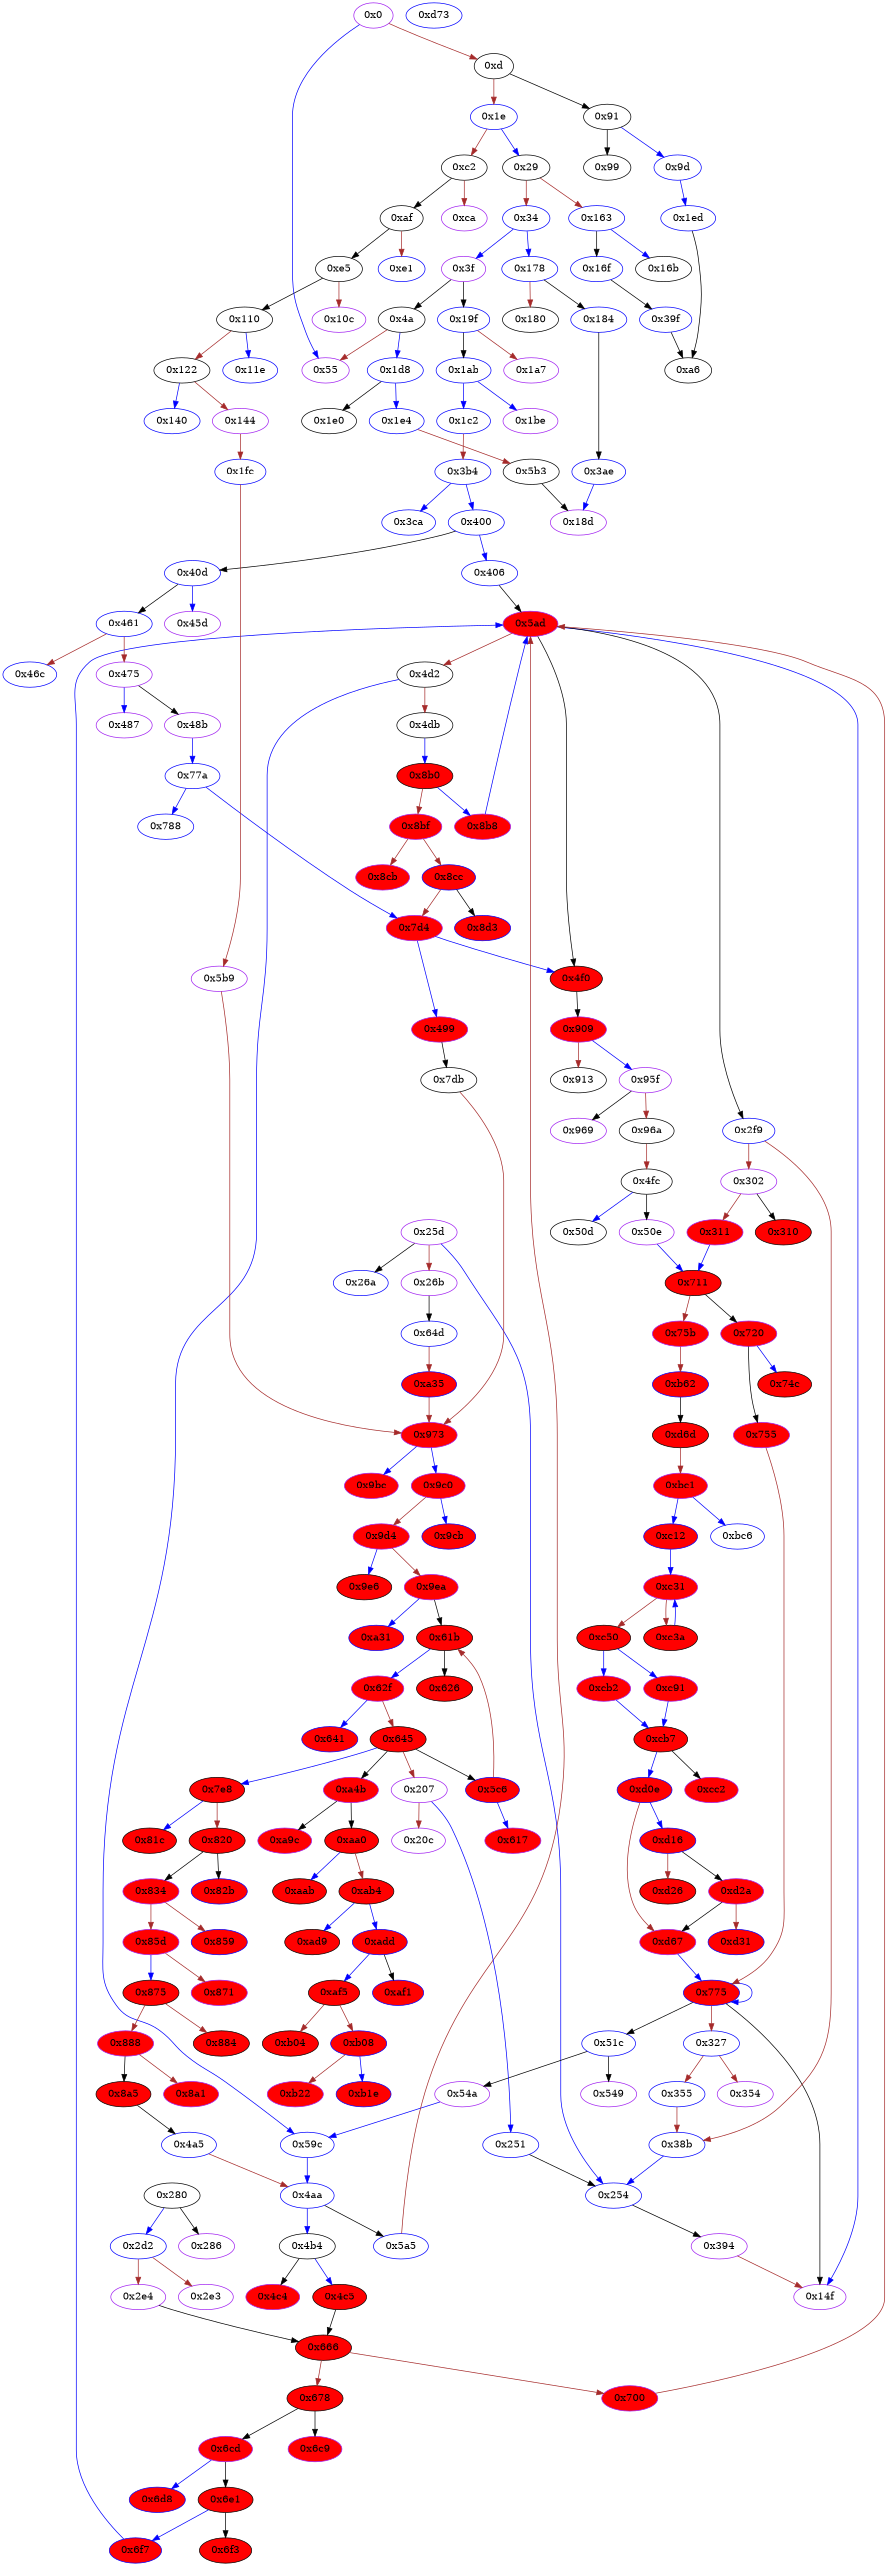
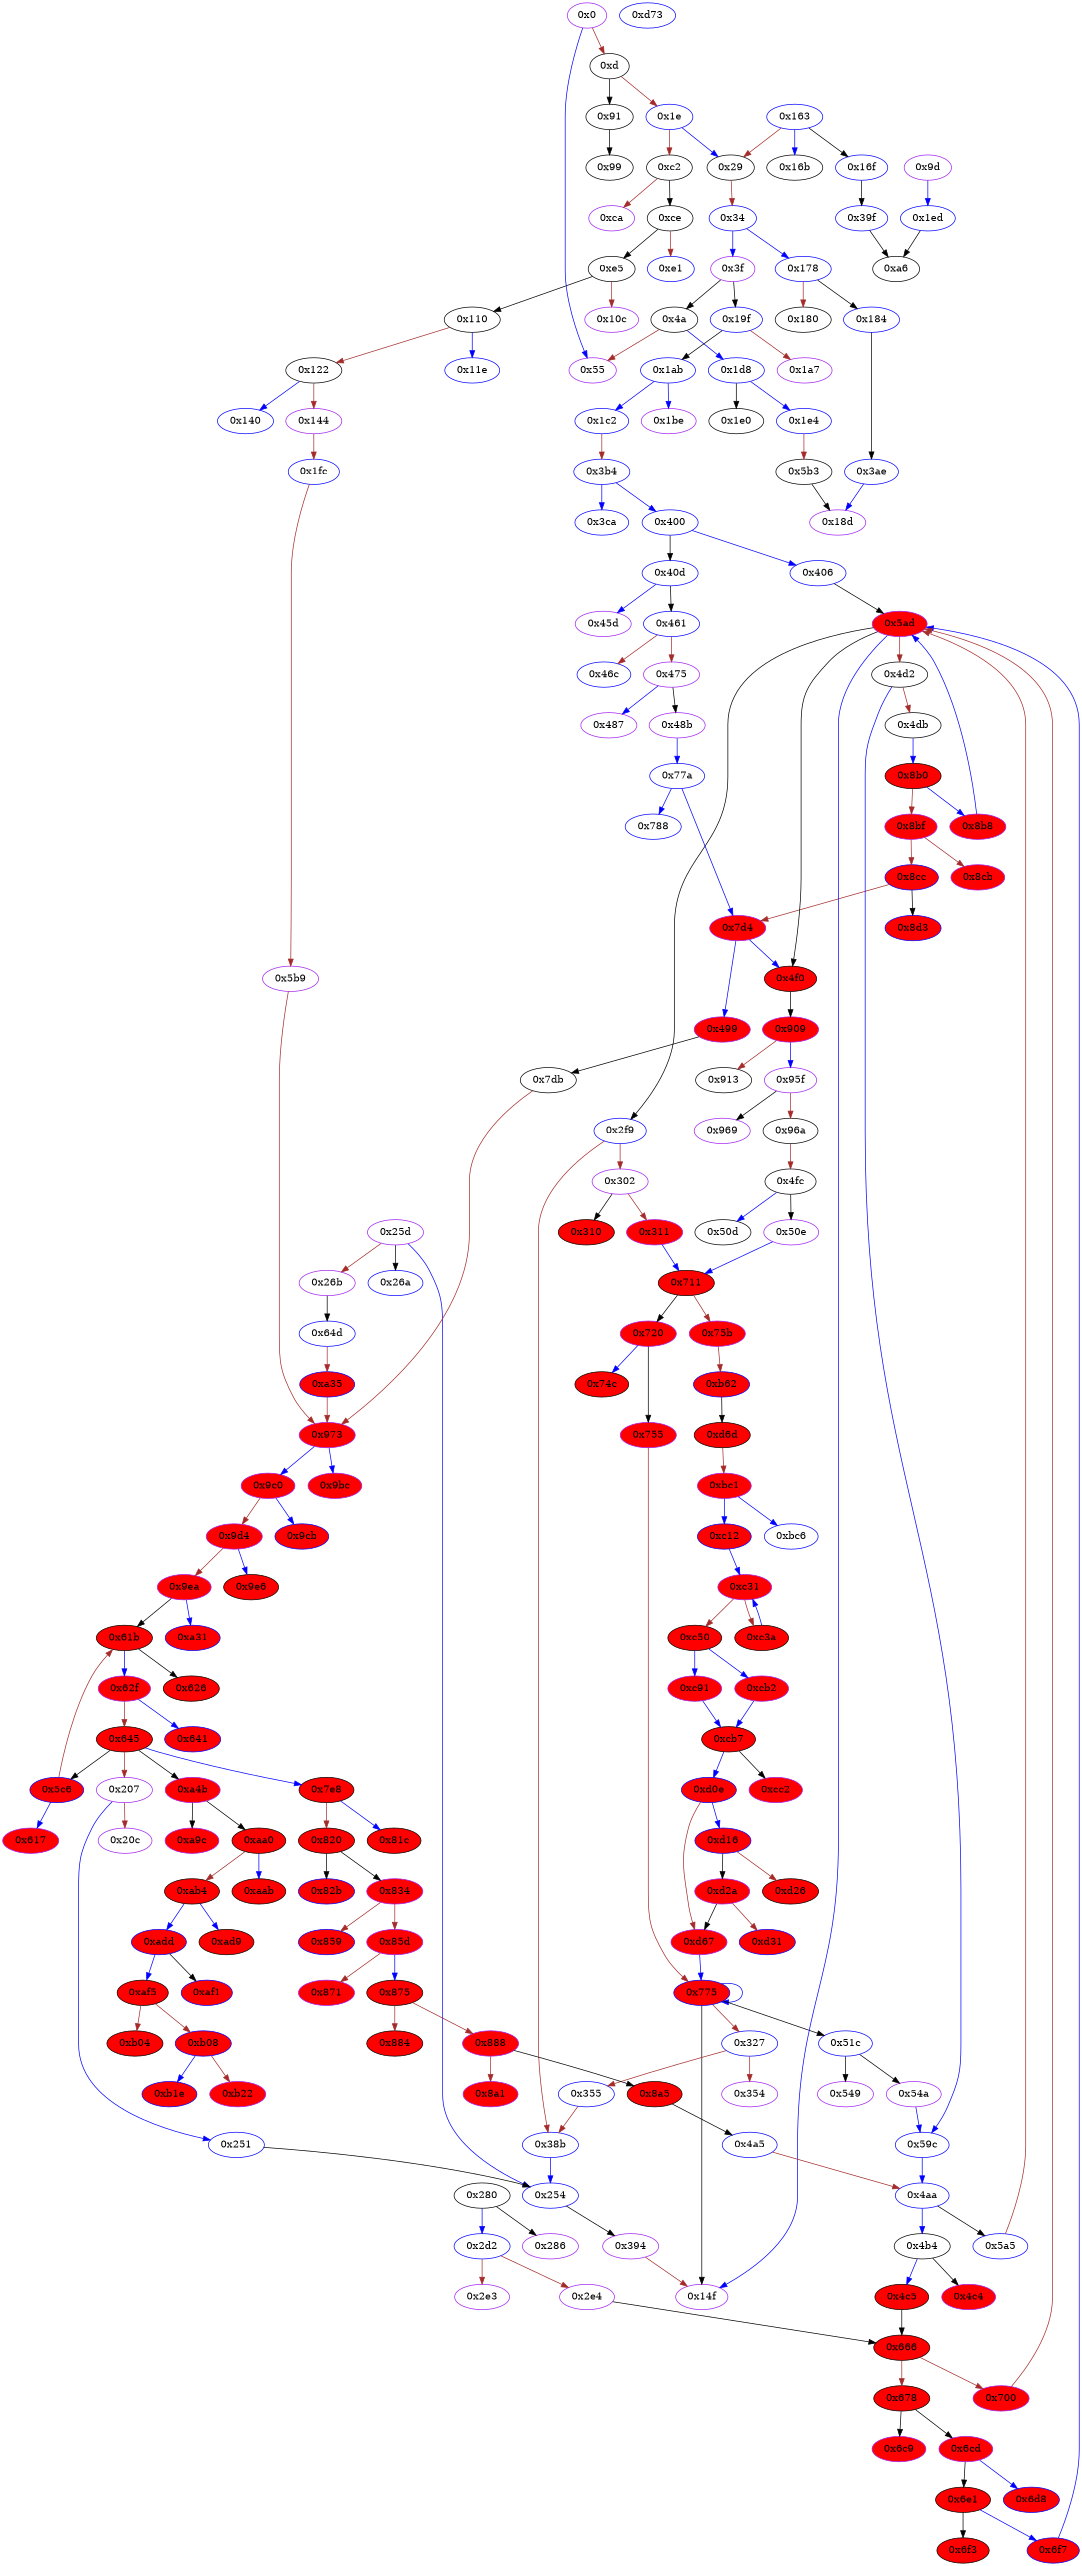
(640, 140) -> none
(678, 168) -> (928, 168)
(558, 191) -> (765, 140)
(402, 218) -> (670, 218)
